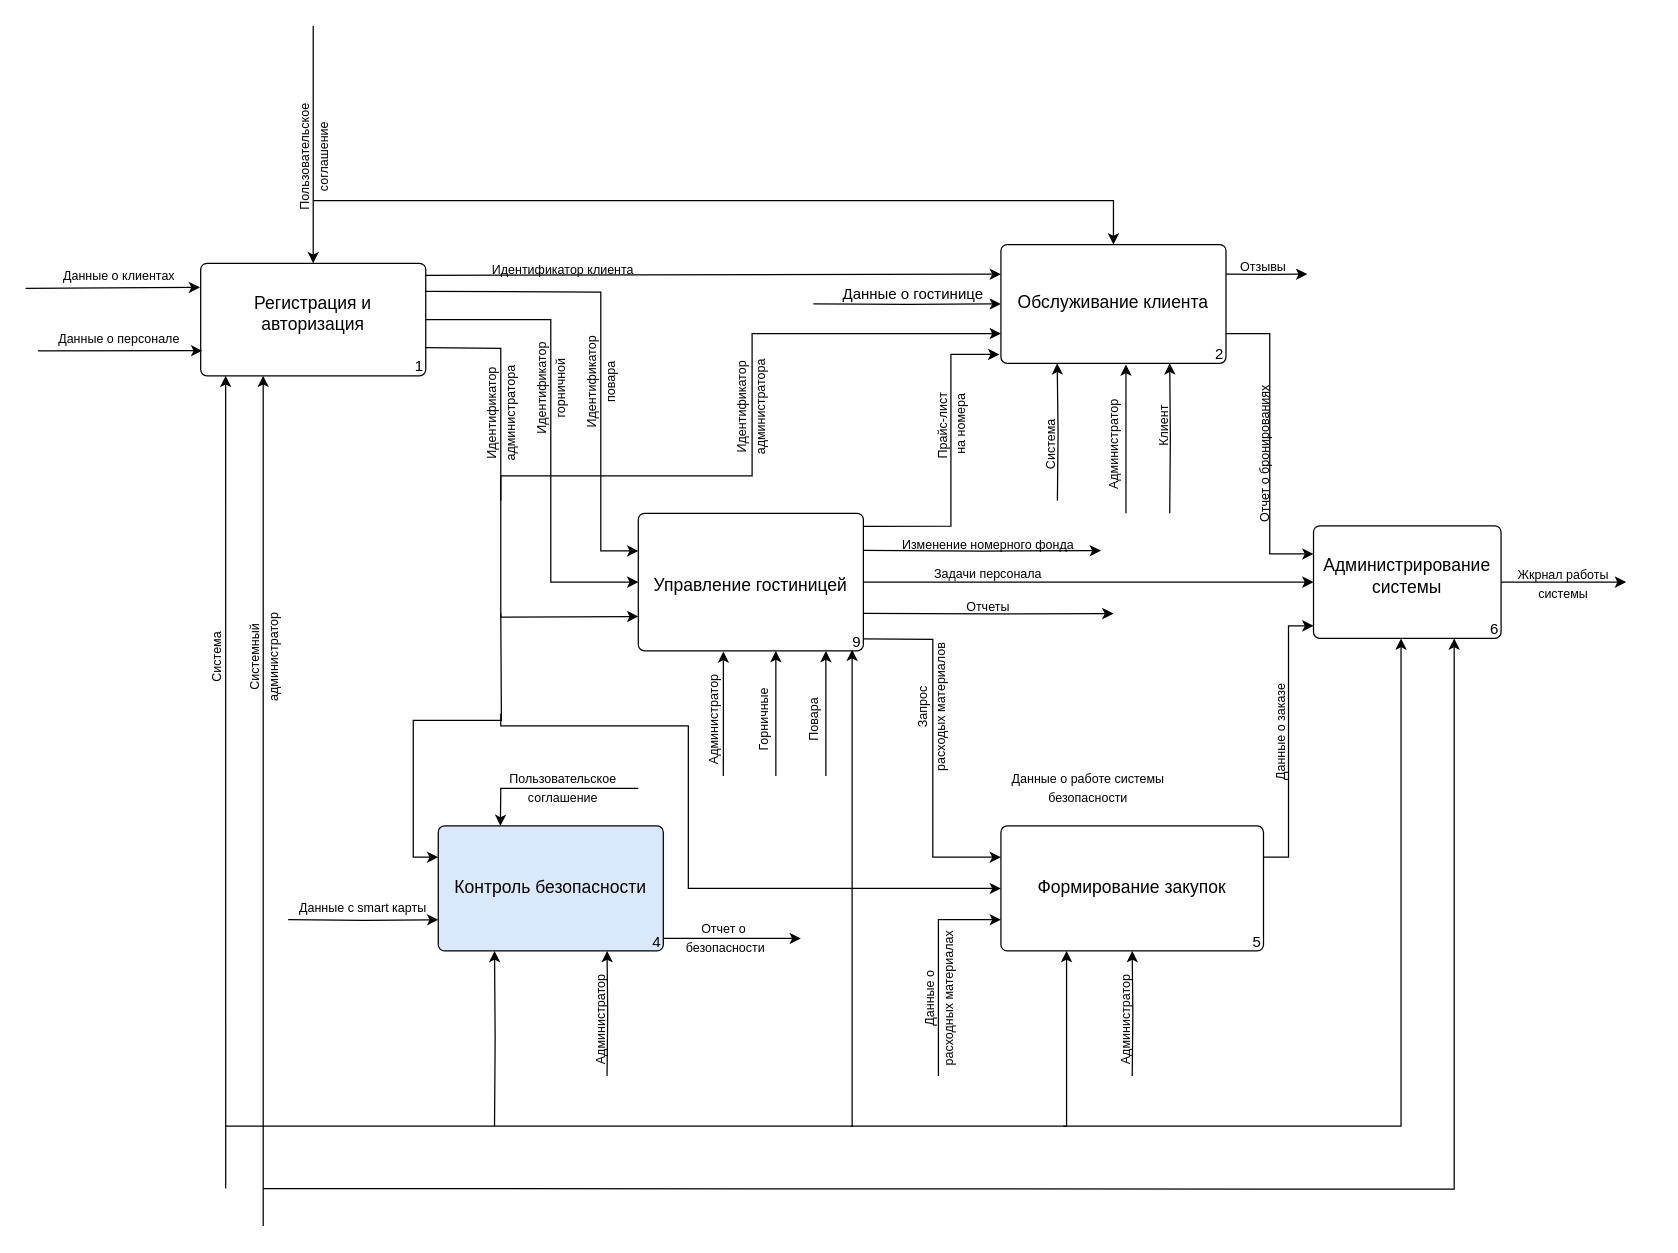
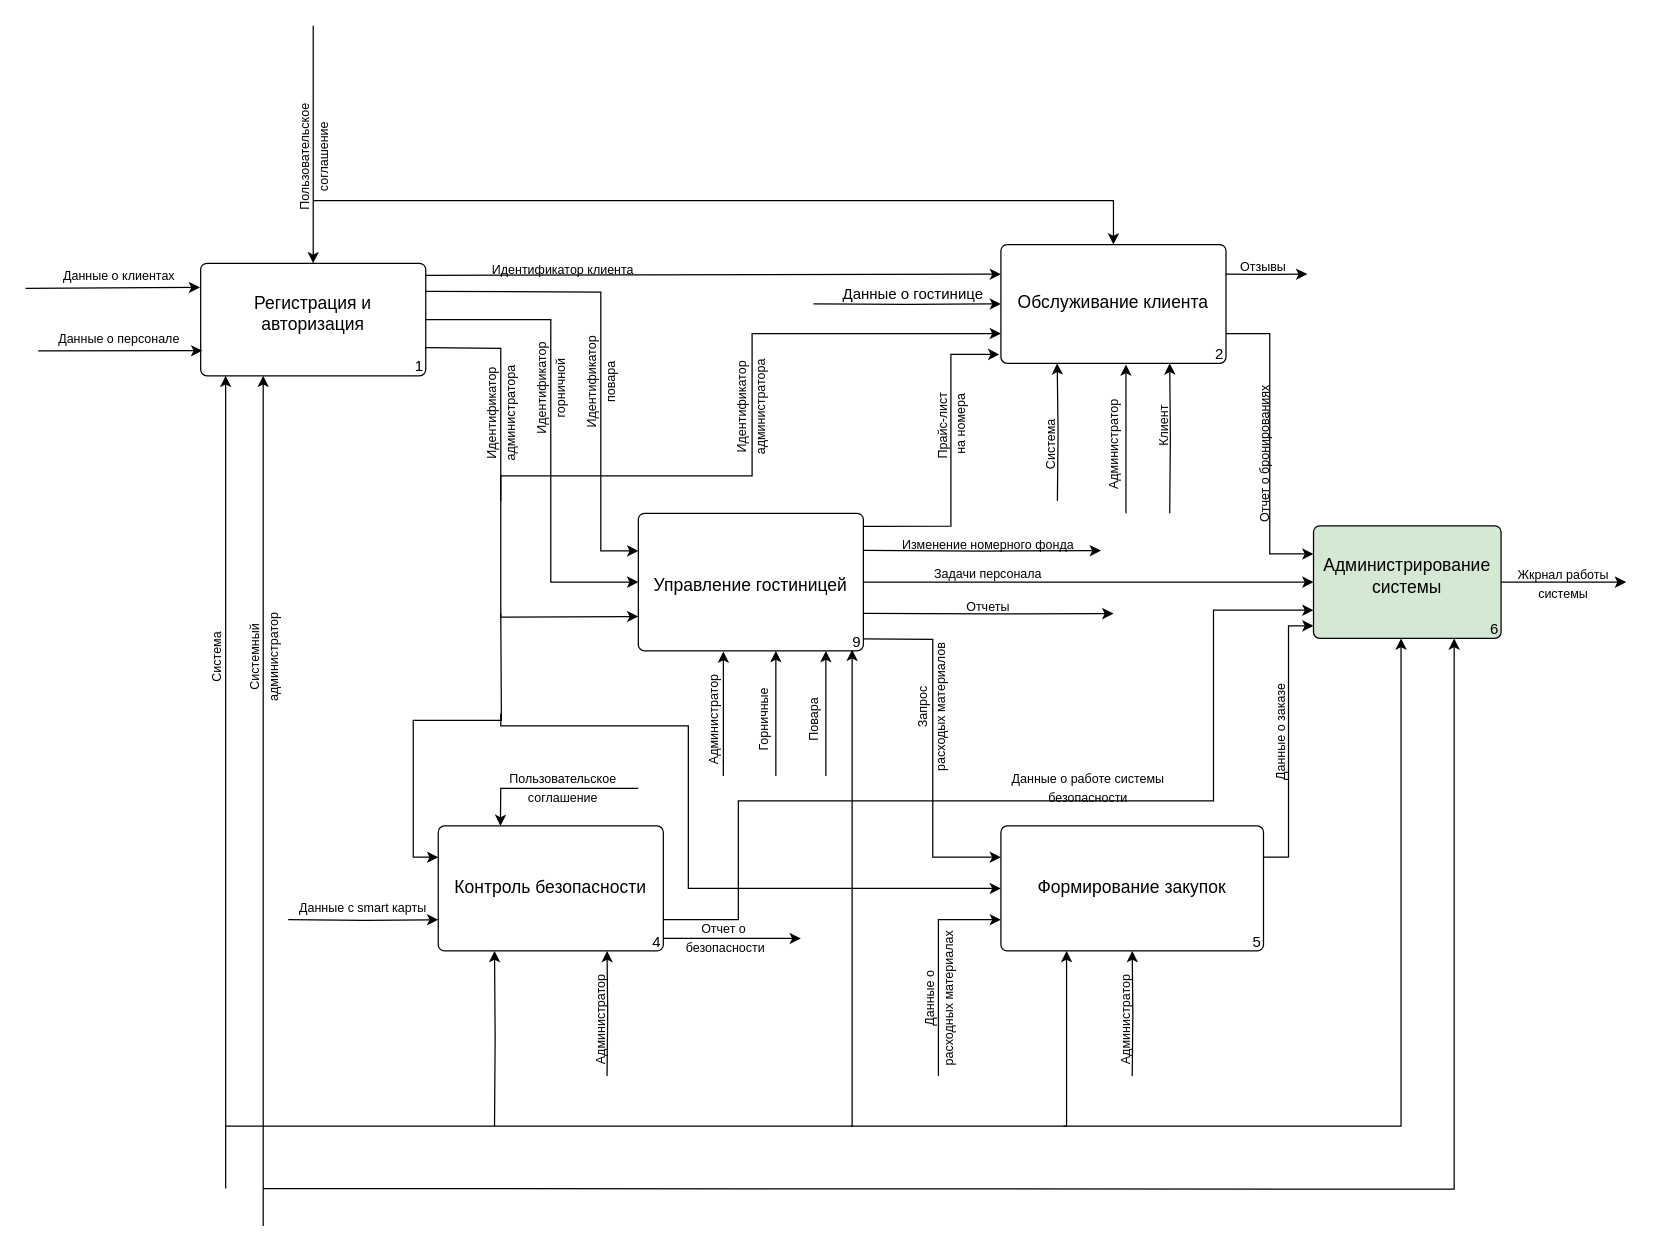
(1407, 582) -> (1407, 582)
none -> (1020, 801)
(551, 888) -> (551, 888)
